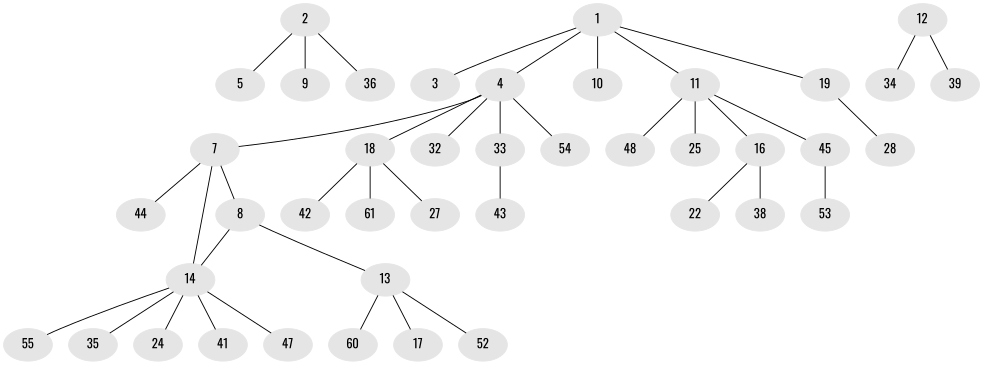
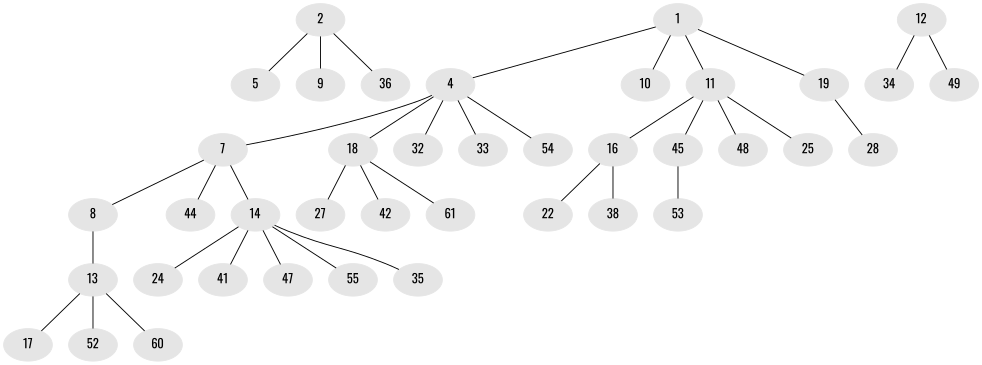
(435, 85) -> none
(955, 85) -> (954, 85)
(500, 215) -> none
(215, 247) -> none
